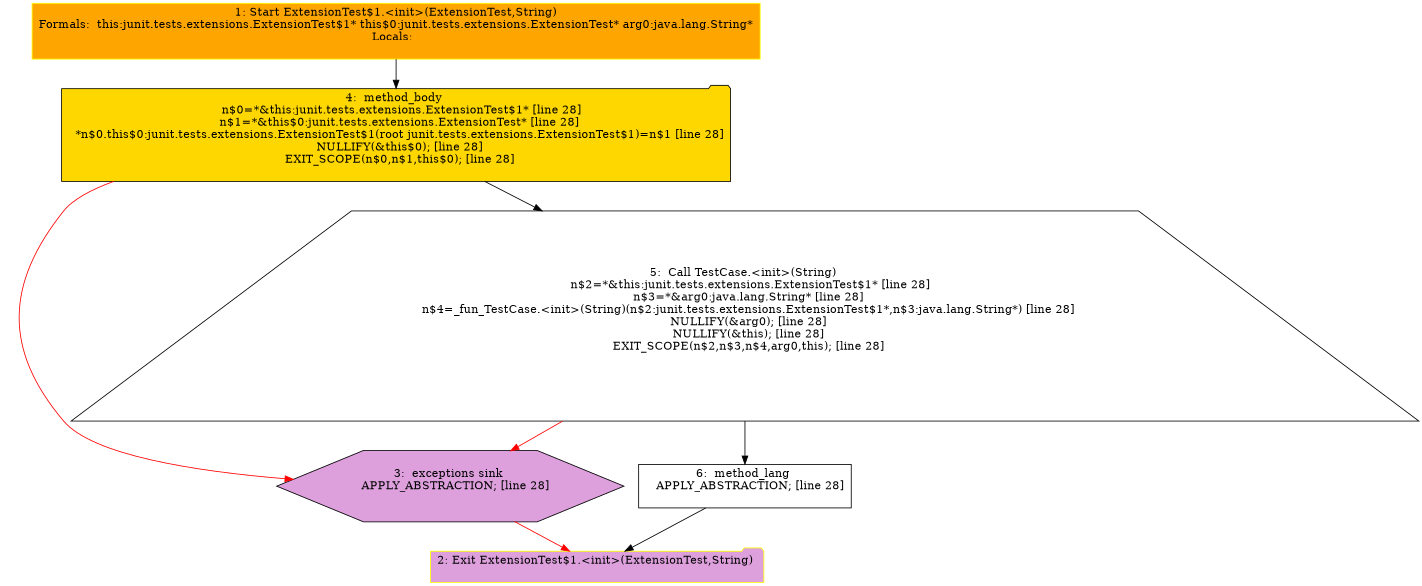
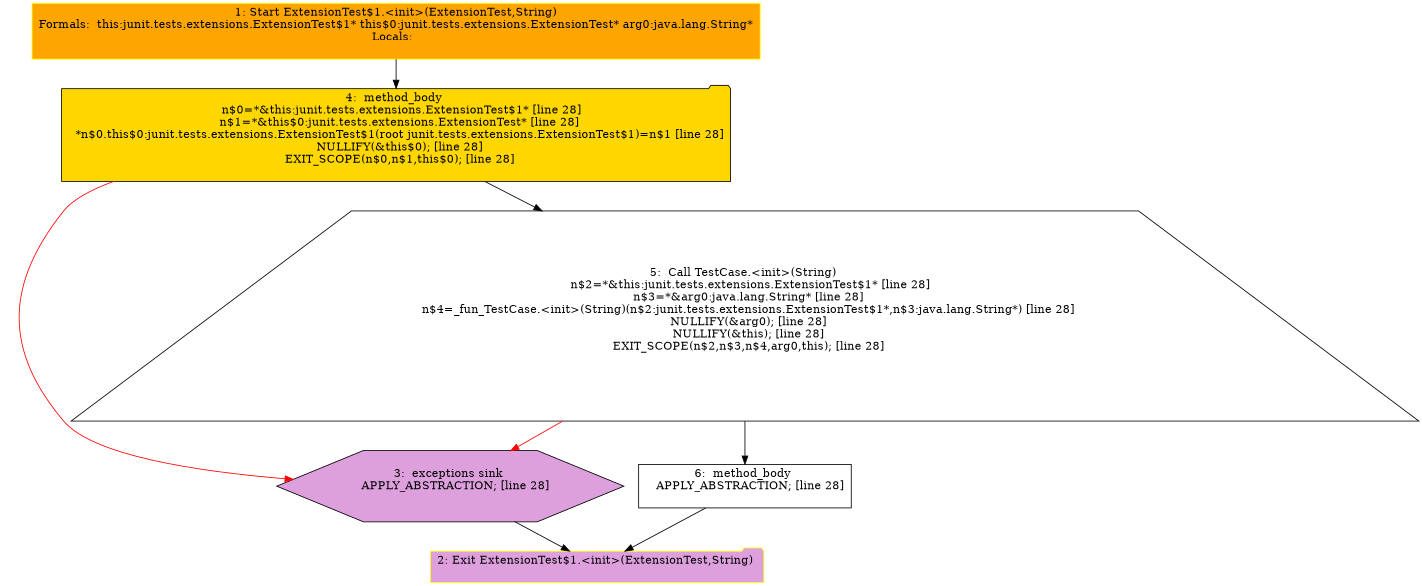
(745, 486) -> (745, 486)
(538, 534) -> (538, 534)
